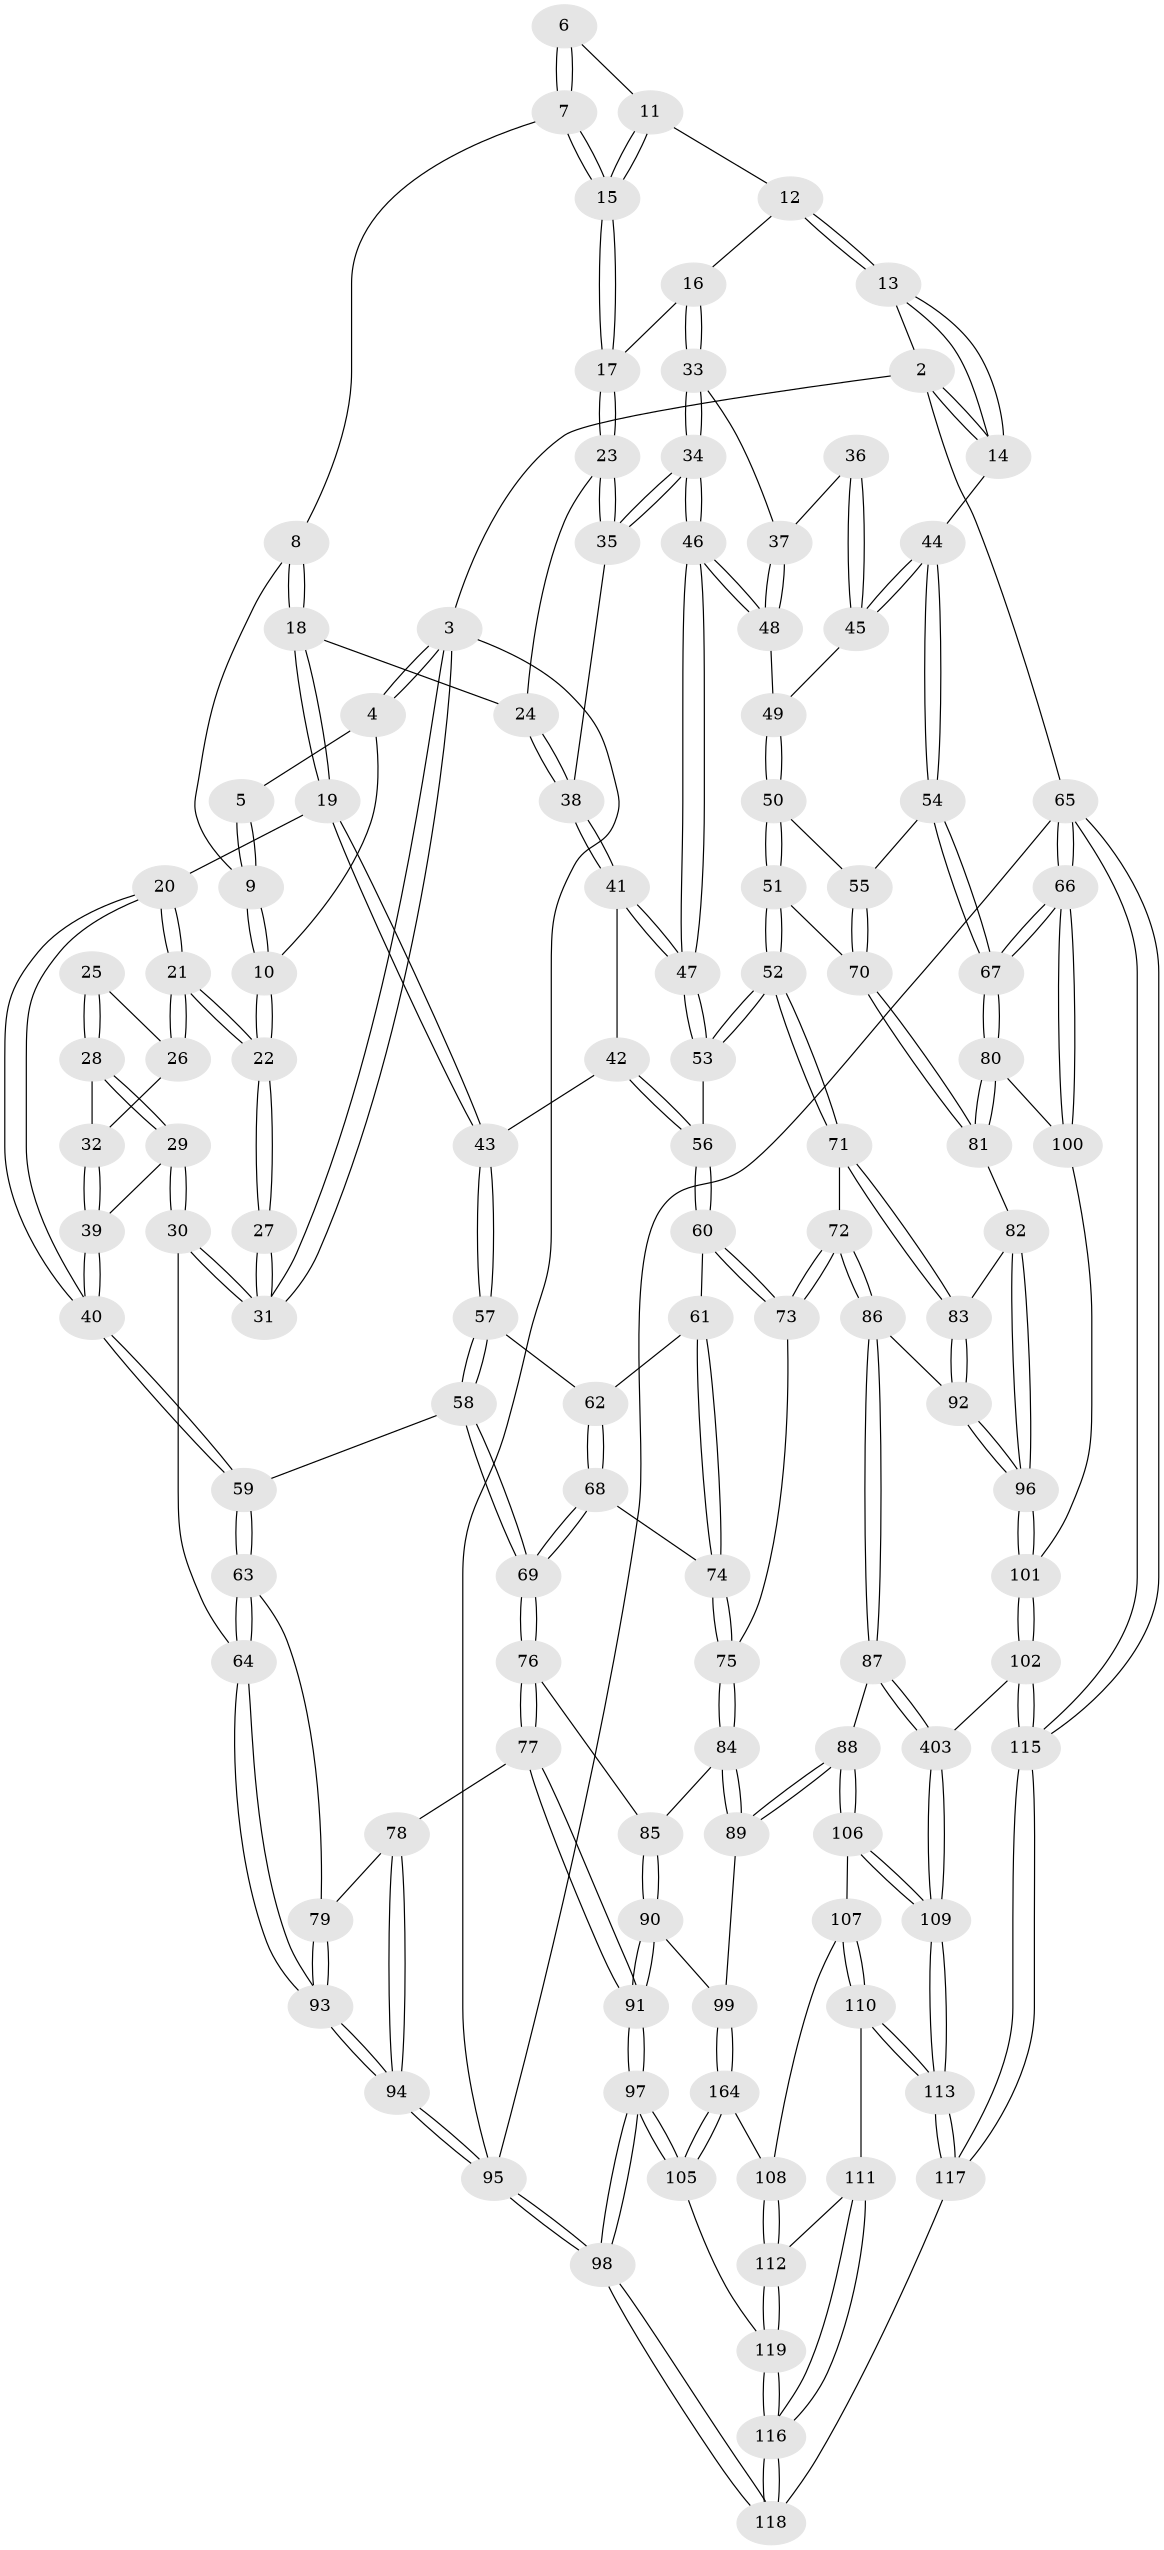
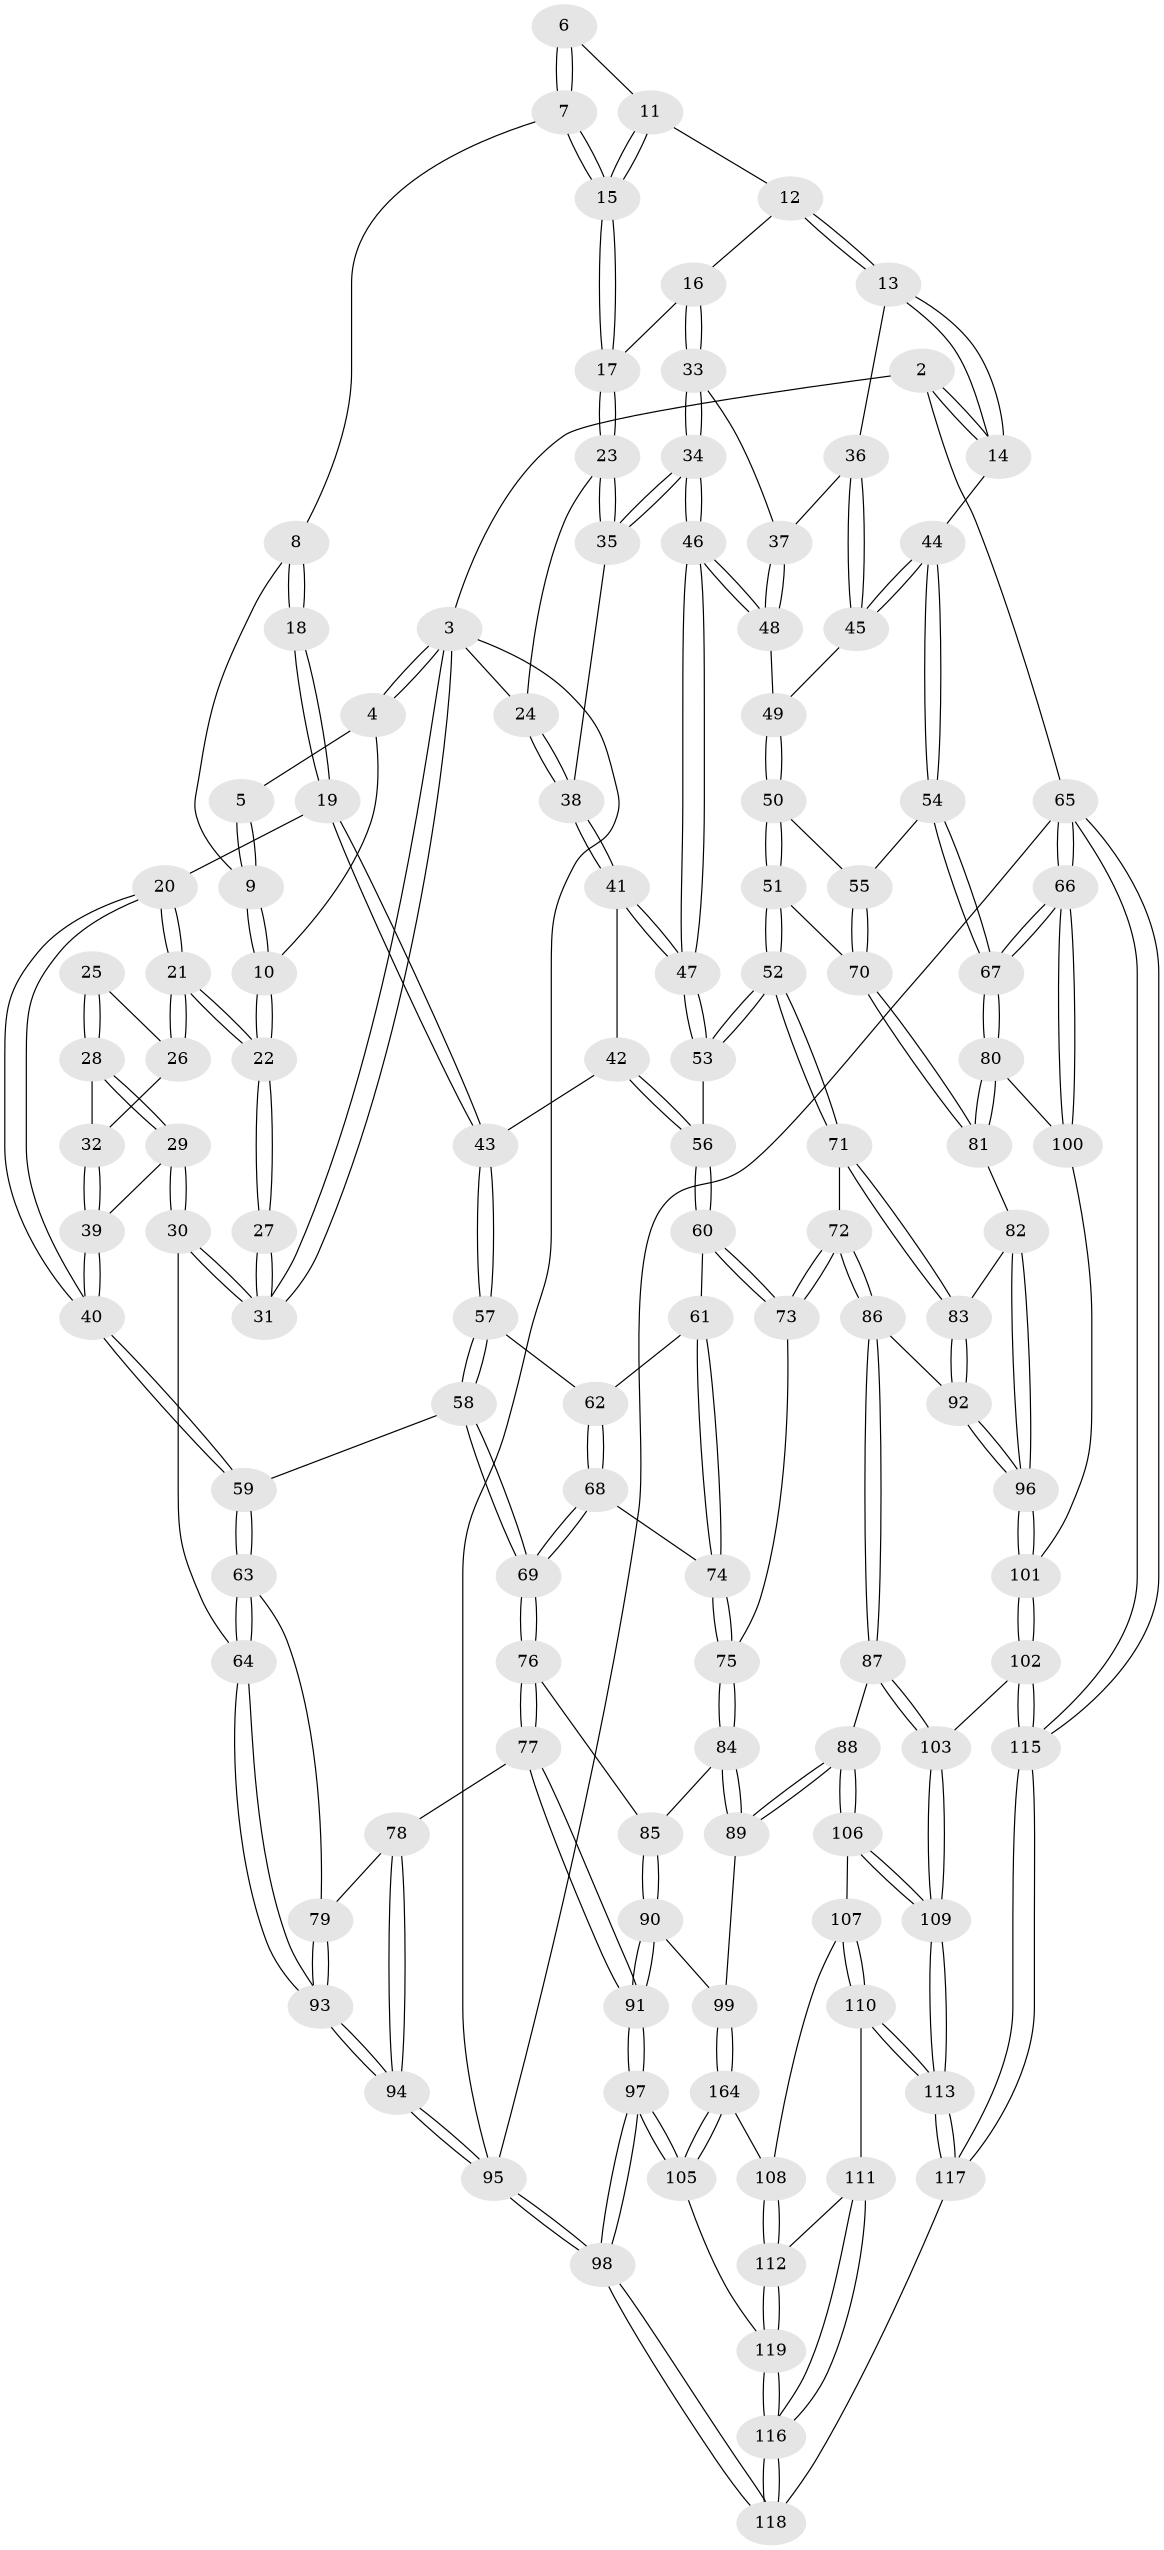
(905, 328) -> (872, 371)
(394, 666) -> (488, 672)
(936, 1748) -> (936, 1748)
